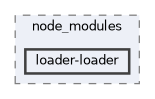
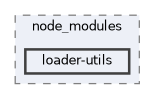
(77, 61) -> (77, 61)
